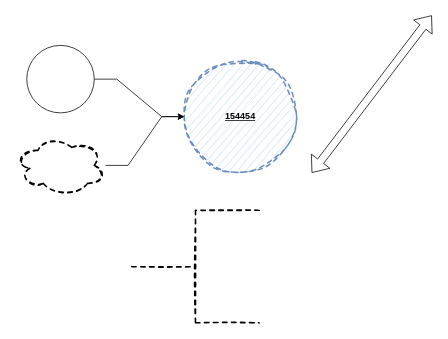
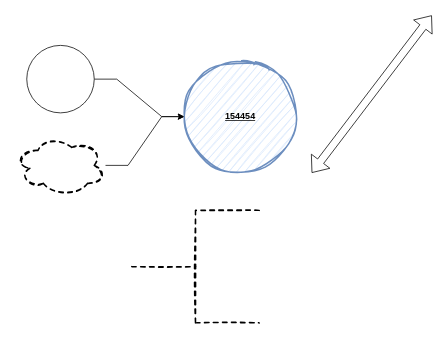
(240, 117) -> (240, 117)
